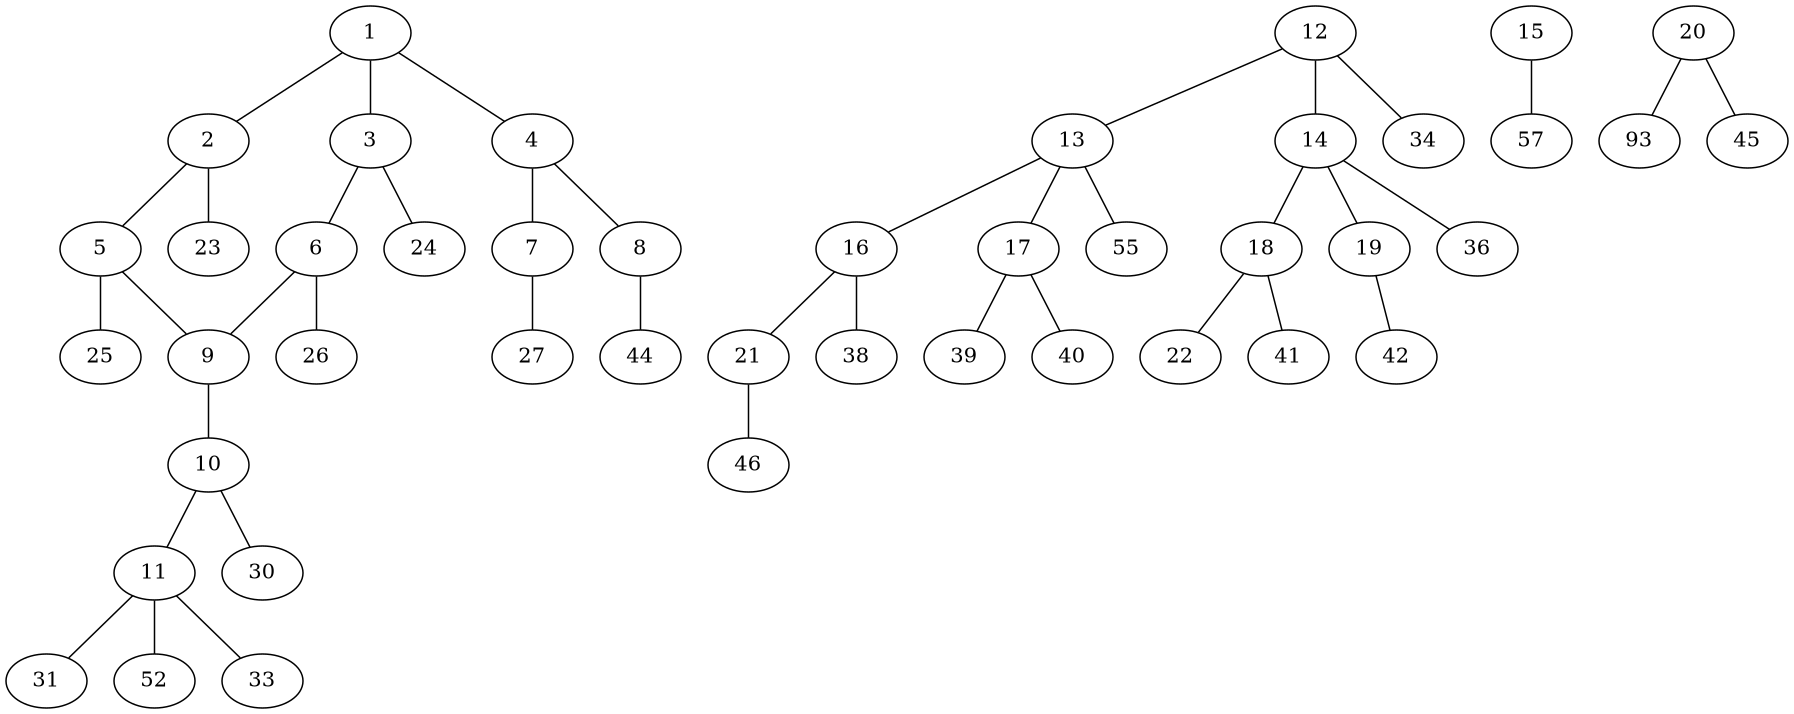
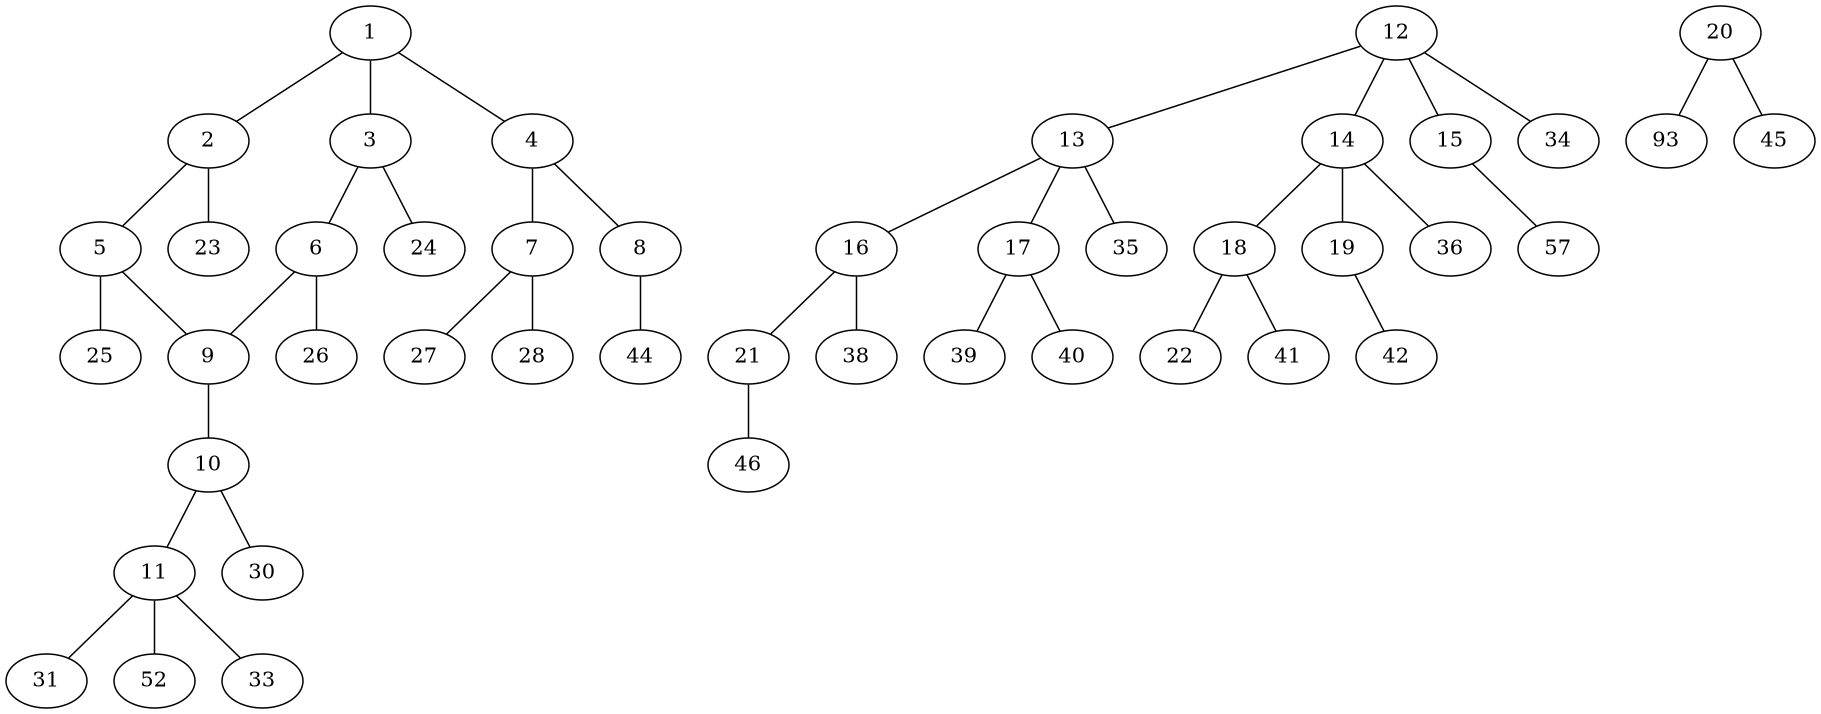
none -> (1424, 87)
(1126, 249) -> (1126, 249)
none -> (532, 357)
